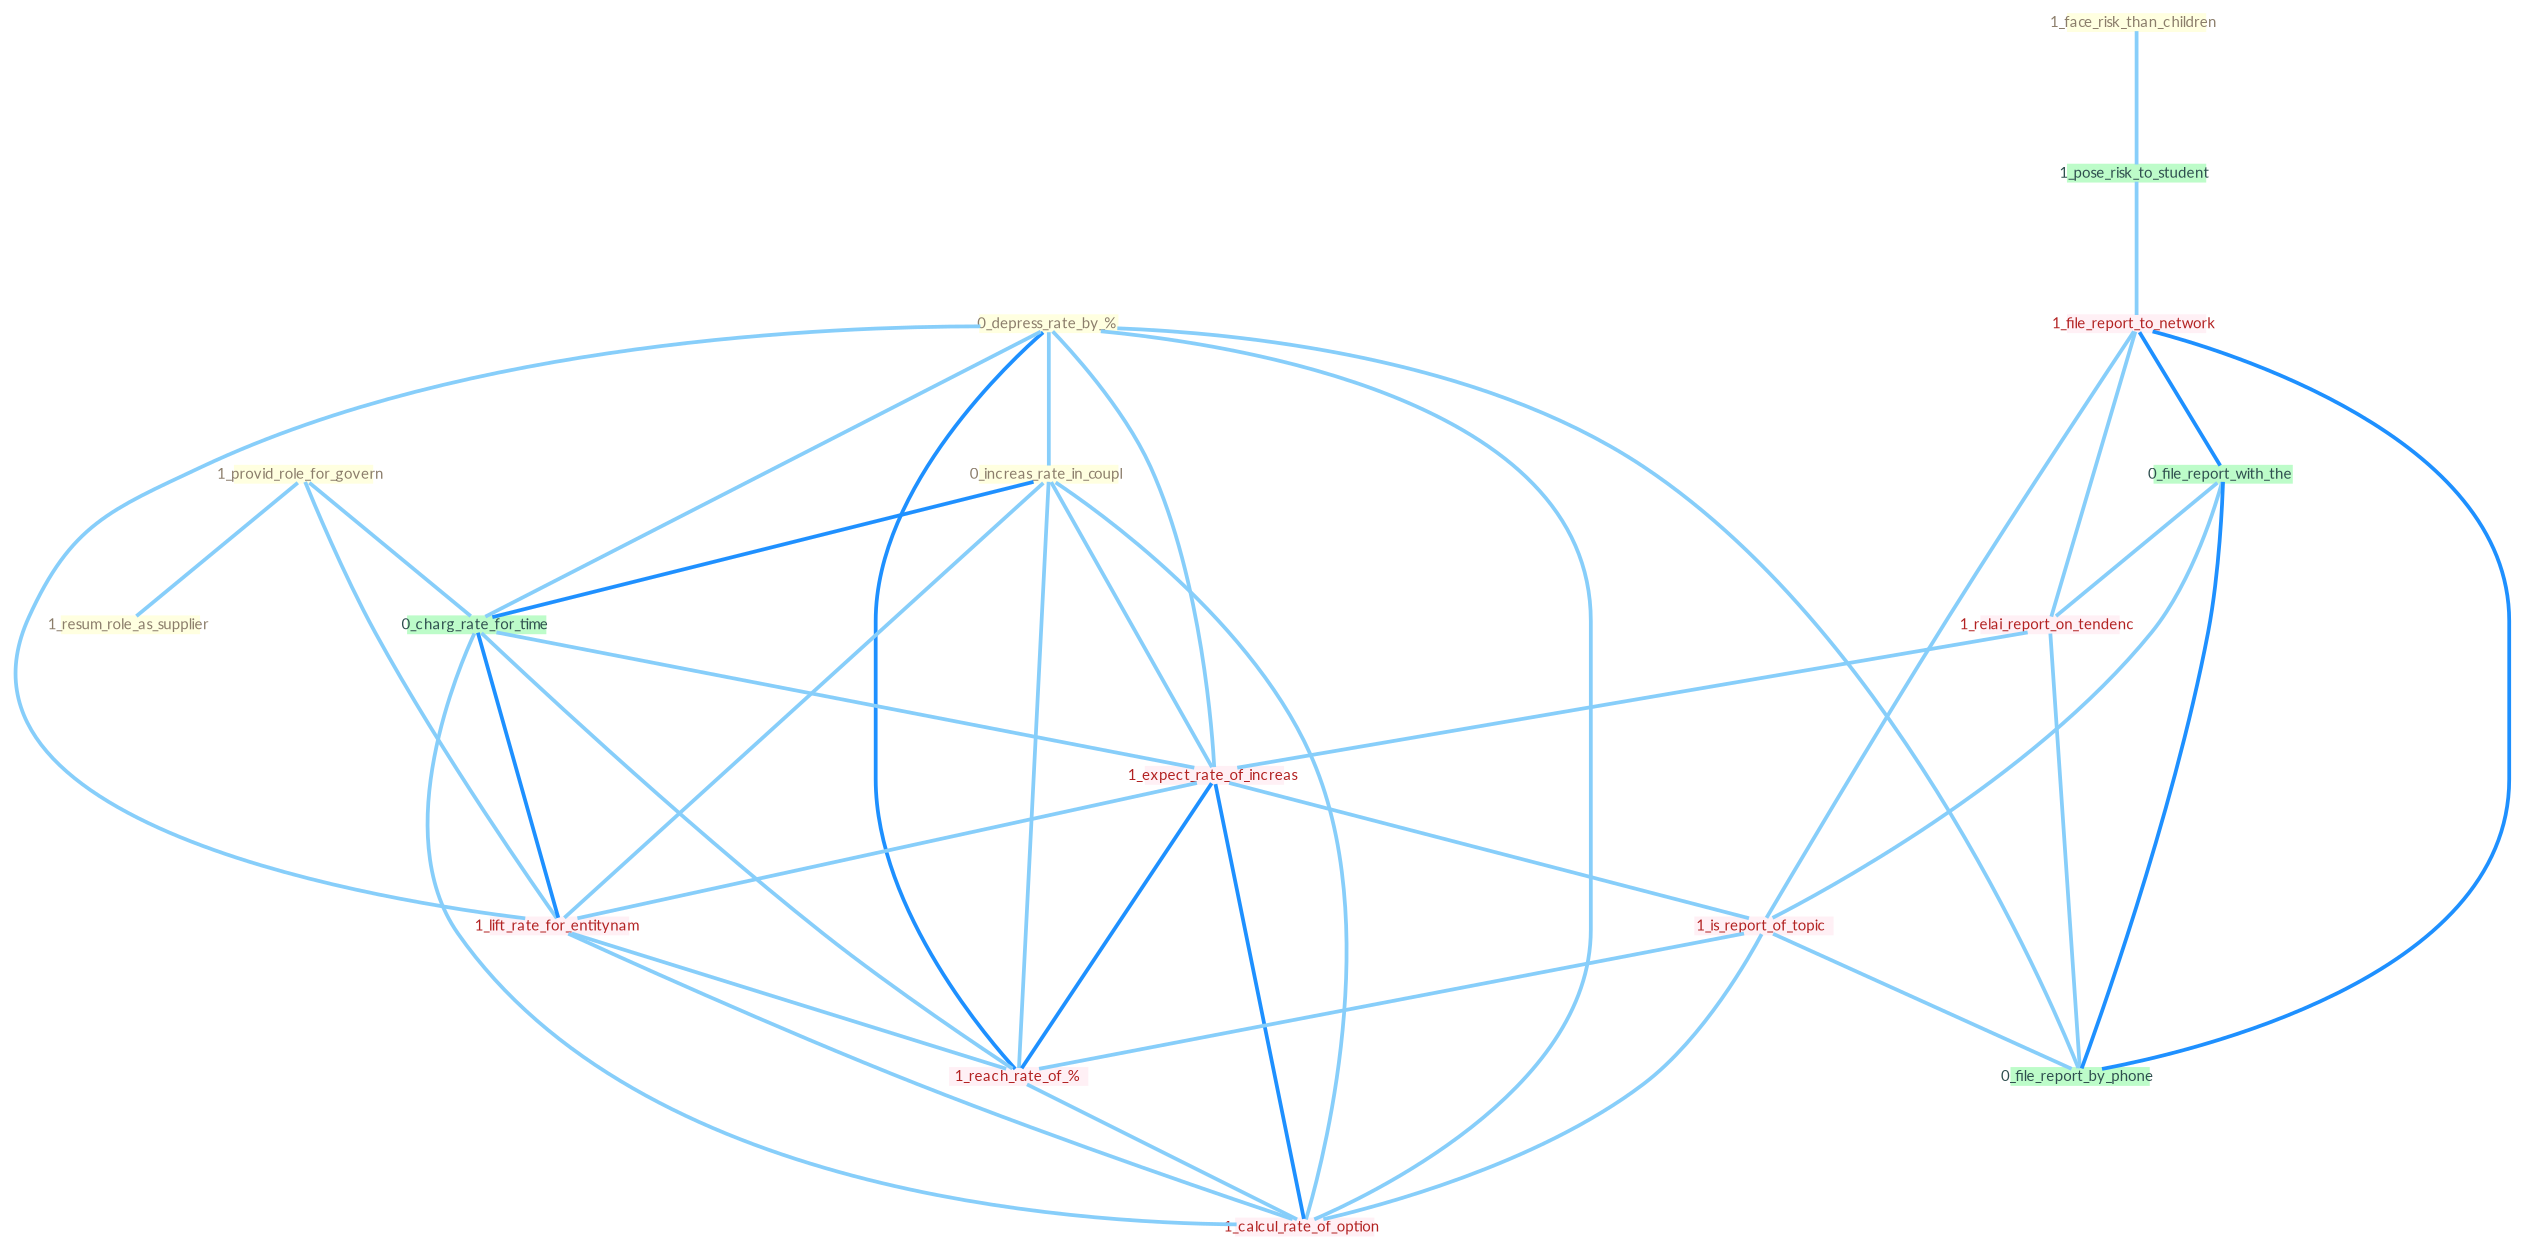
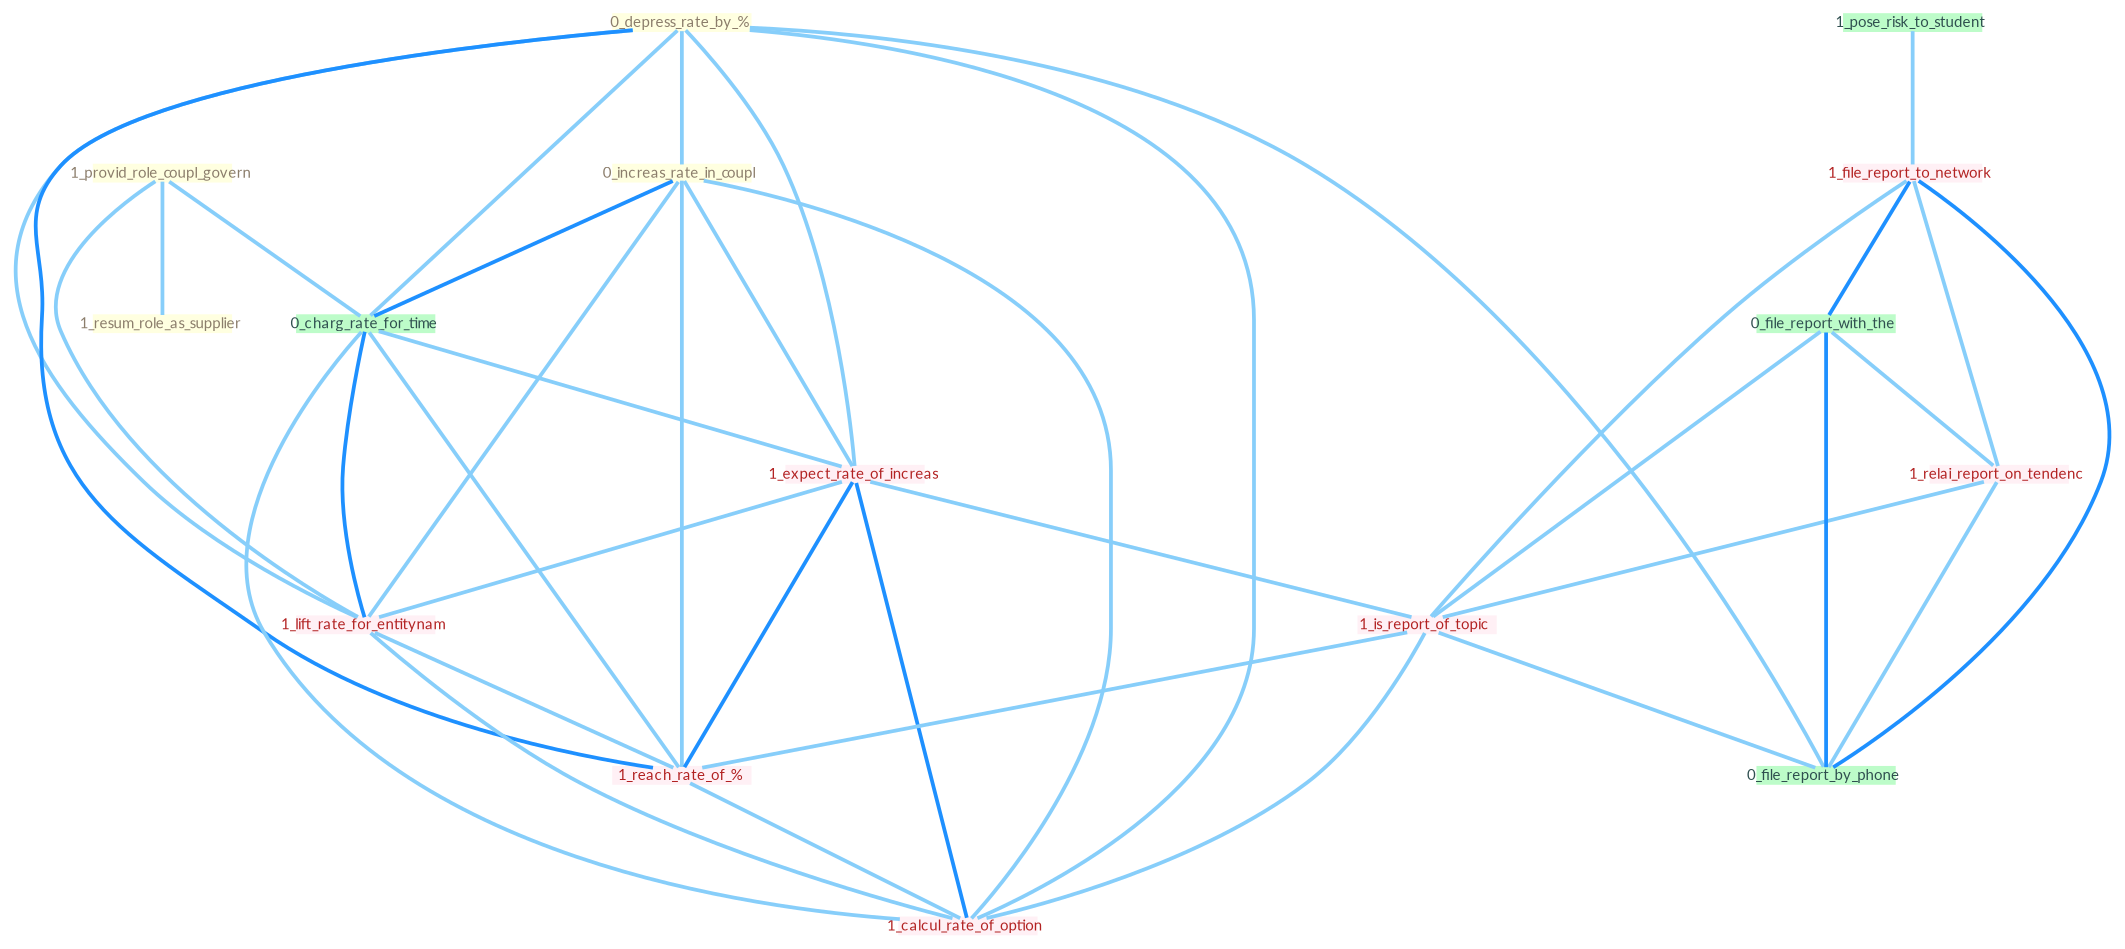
(2137, 23) -> none
(304, 474) -> (162, 173)
(1632, 700) -> (1727, 546)
